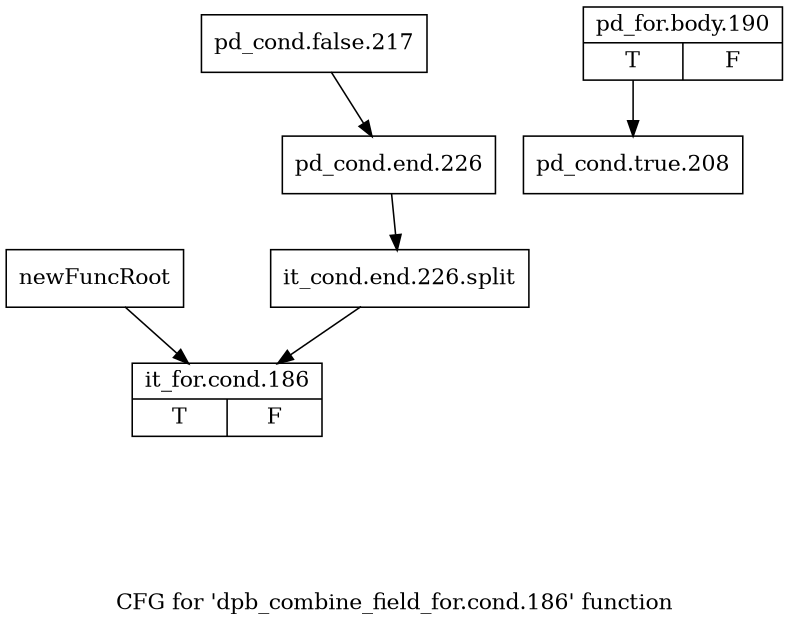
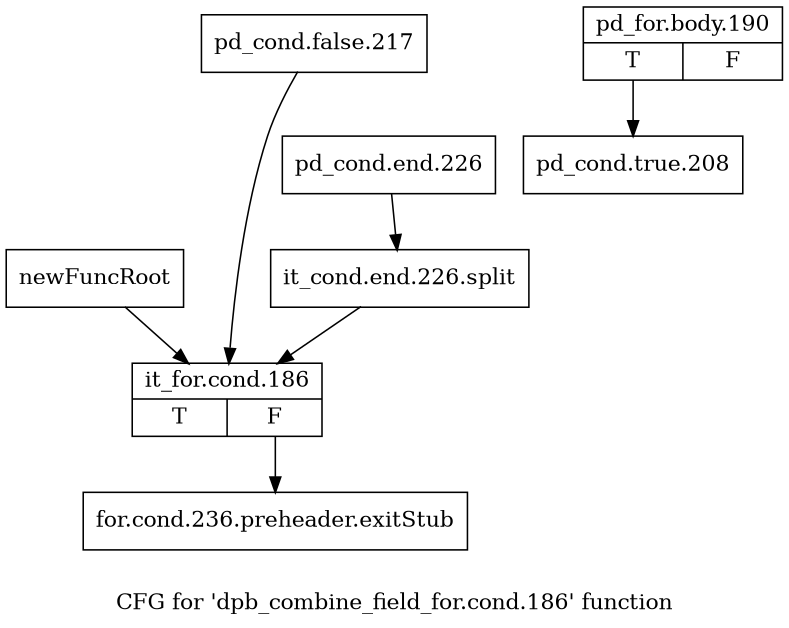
(347, 98) -> (250, 206)
none -> (275, 521)
